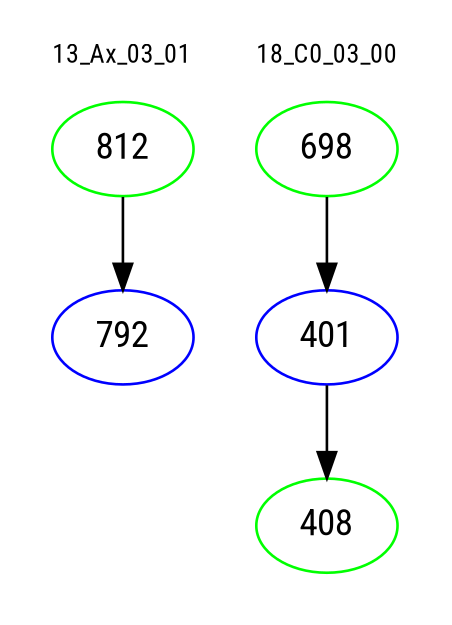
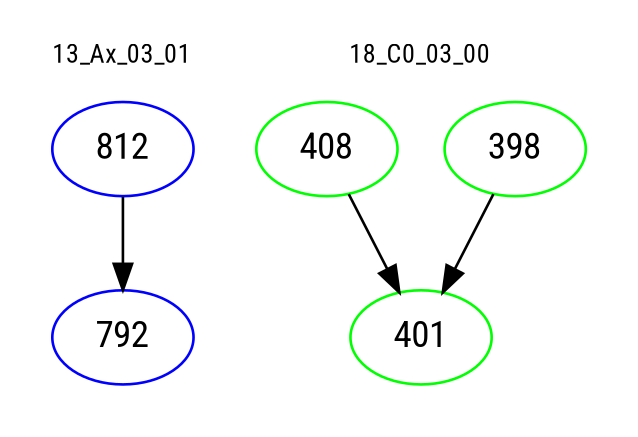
(123, 149) -> (123, 149)
(327, 149) -> (515, 149)
(327, 337) -> (421, 337)
(327, 419) -> (368, 232)
